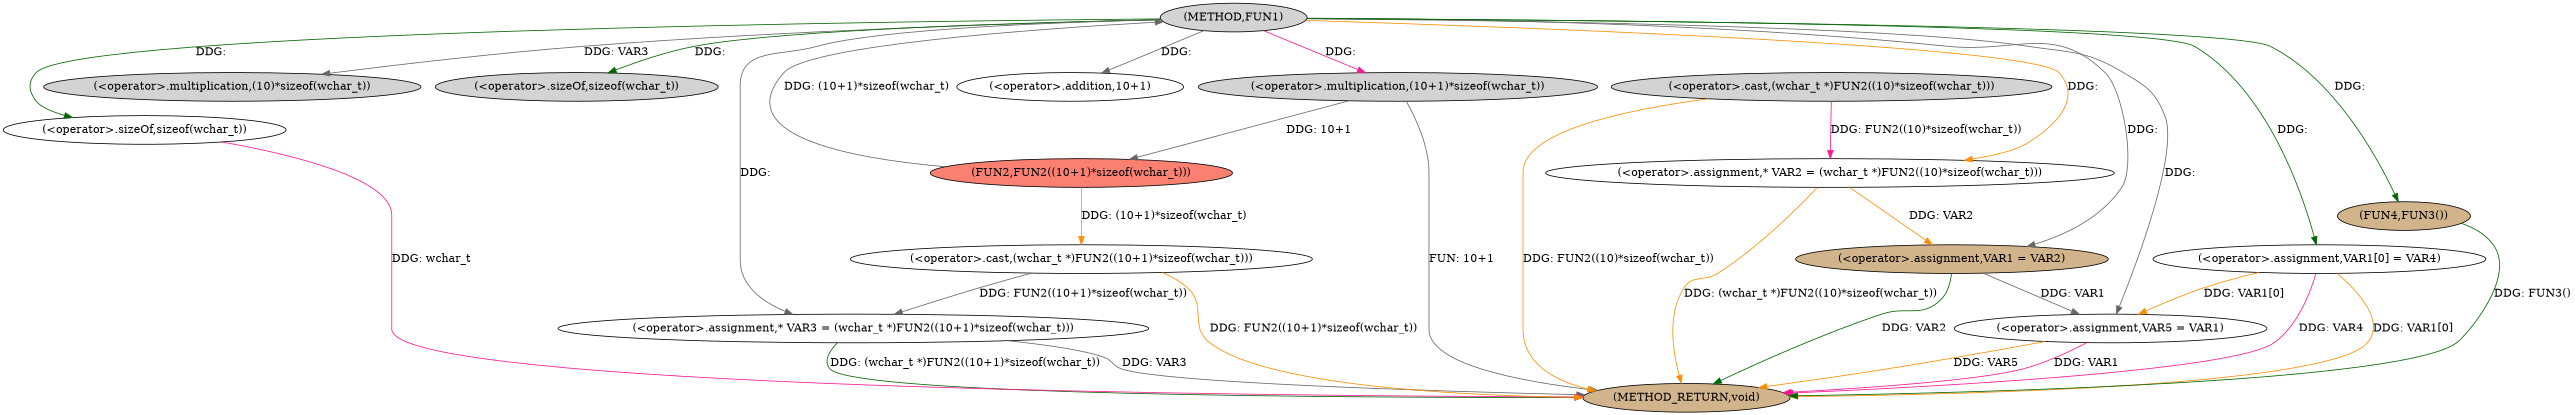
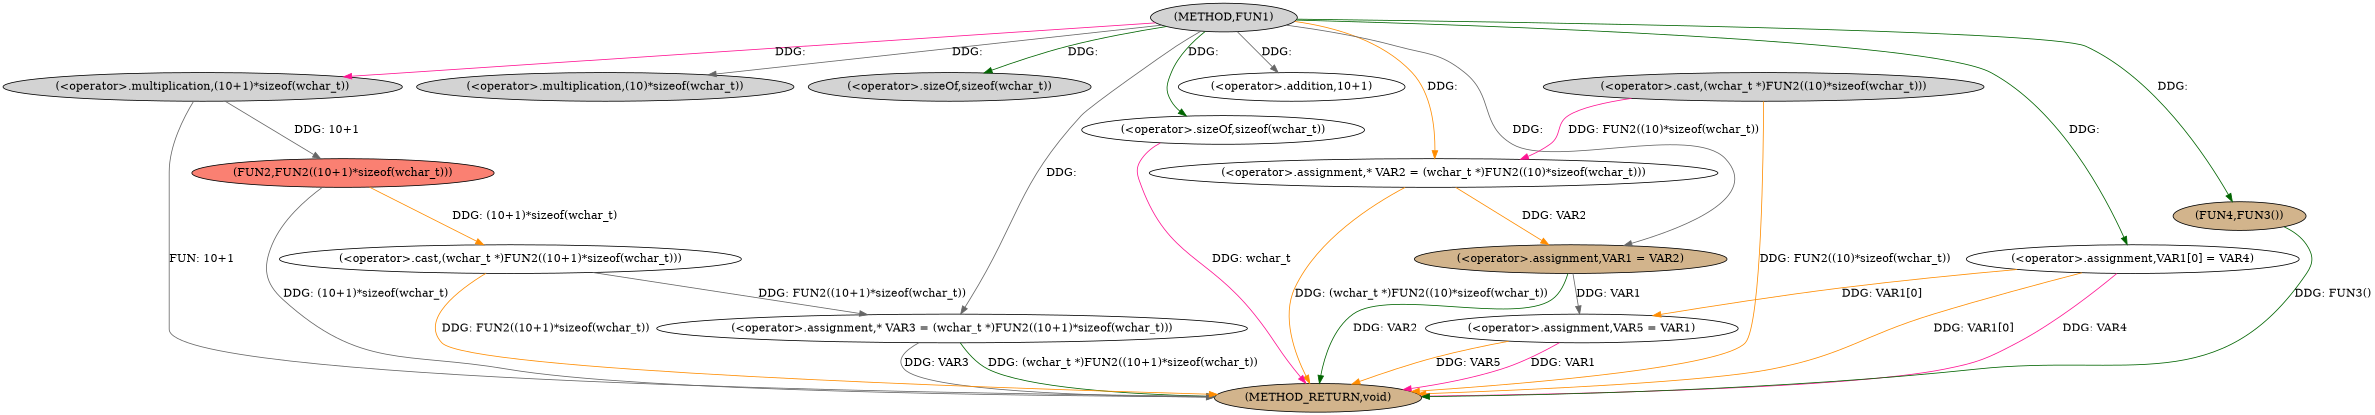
(1848, 32) -> none
(853, 51) -> (533, 372)
(617, 52) -> (969, 52)
